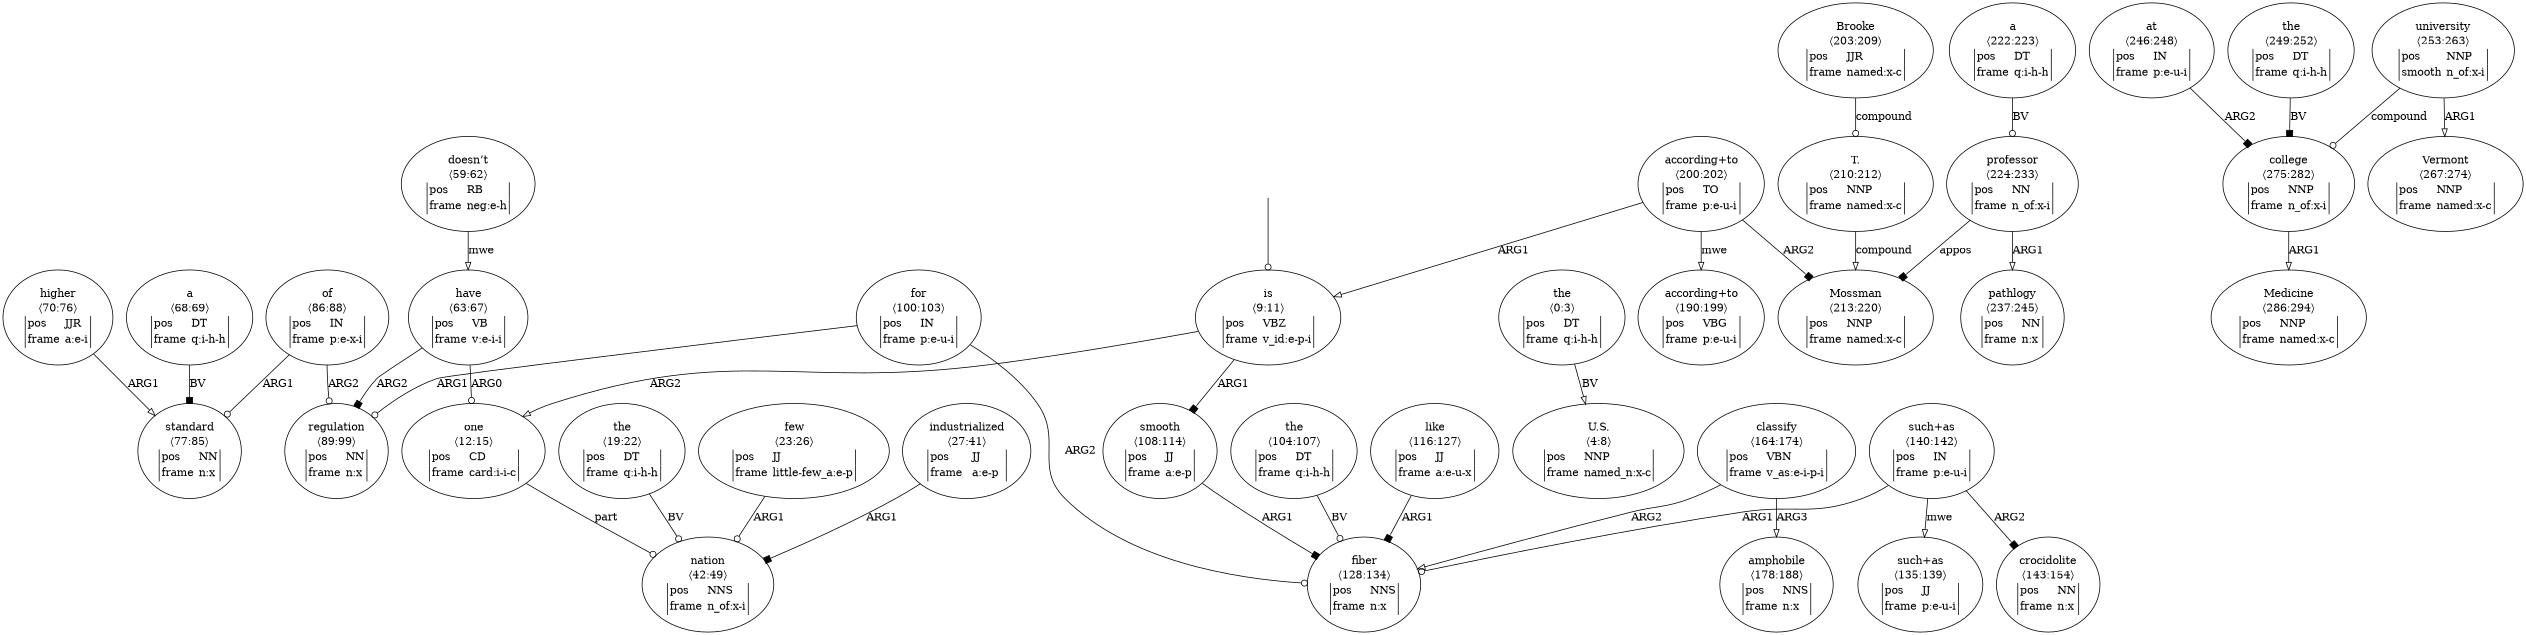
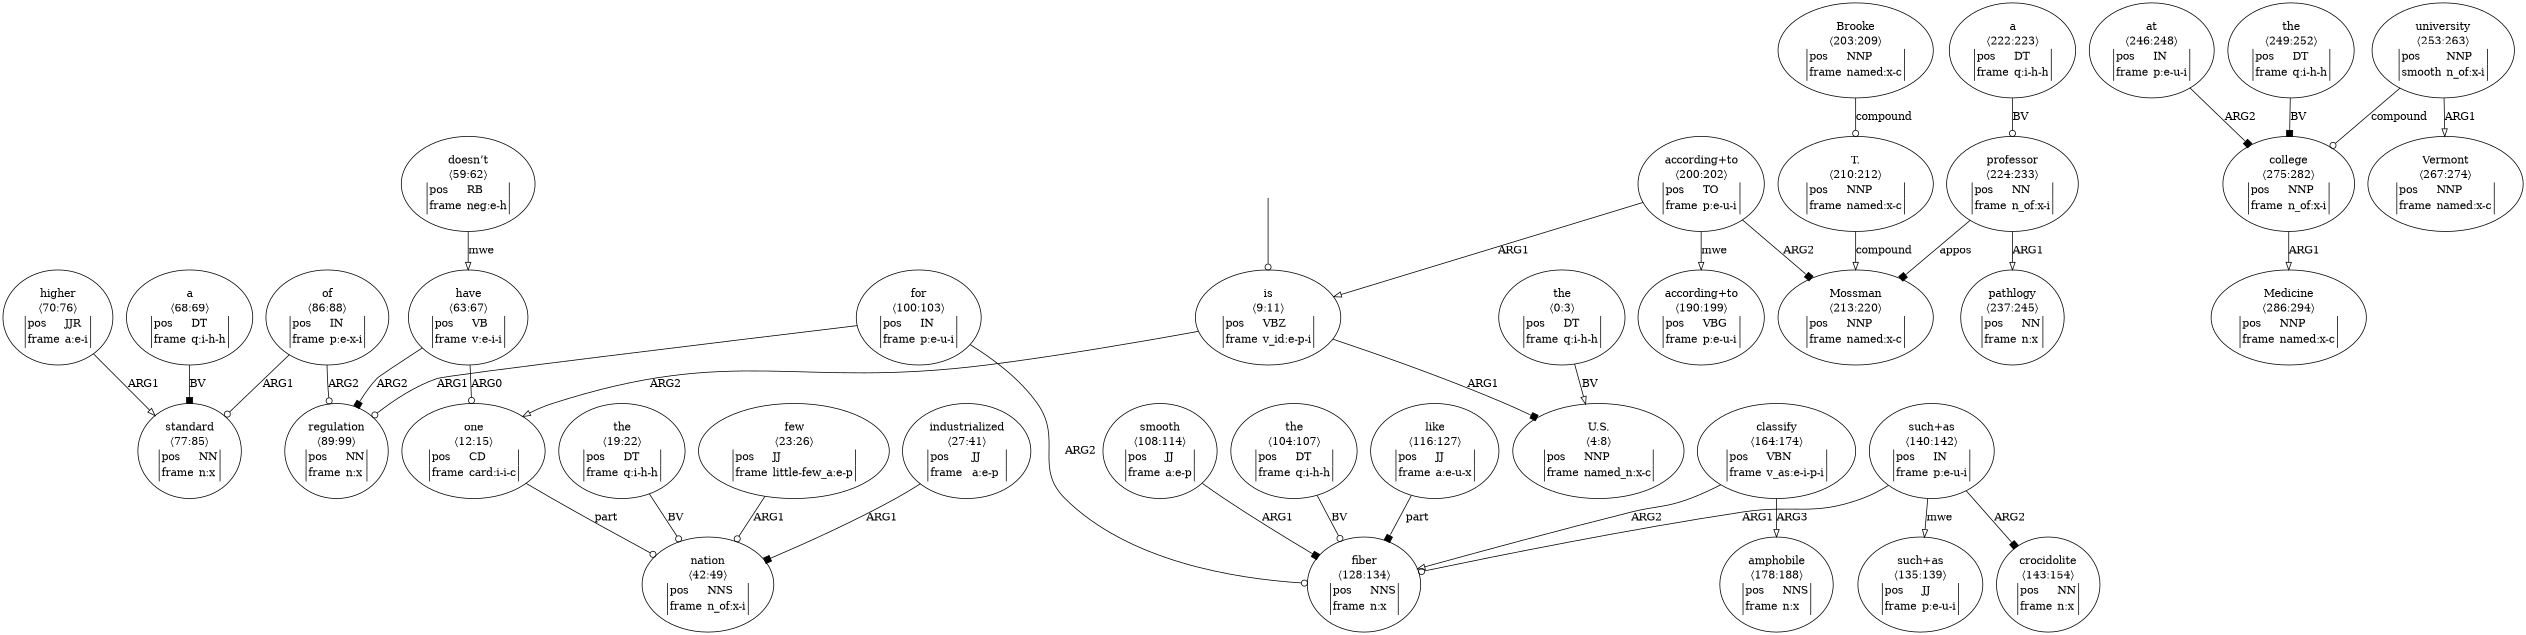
(1855, 56) -> (1859, 56)
(1215, 383) -> (1432, 374)
(1418, 518) -> (1418, 518)
